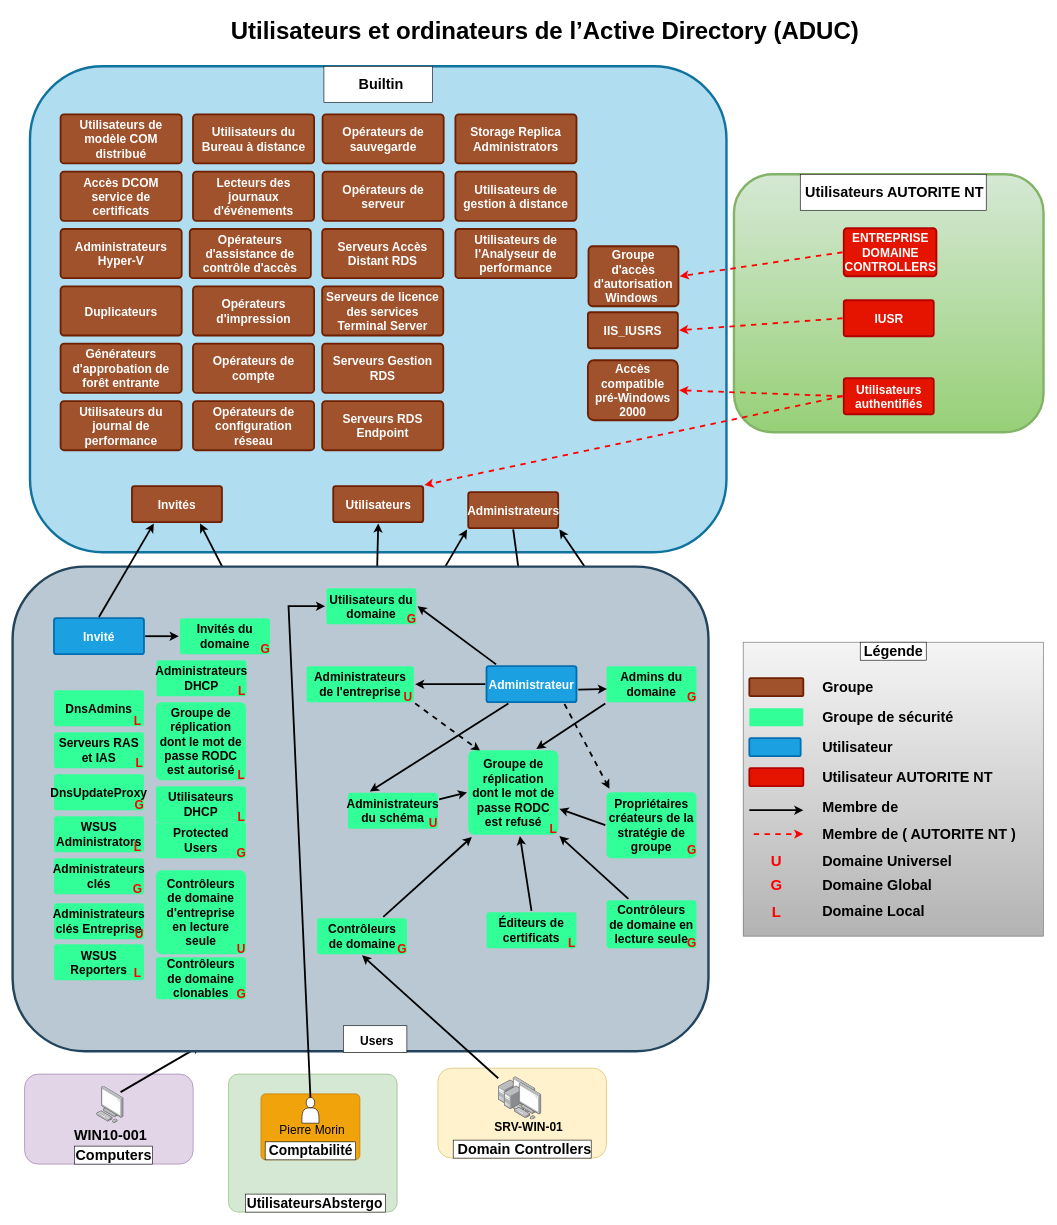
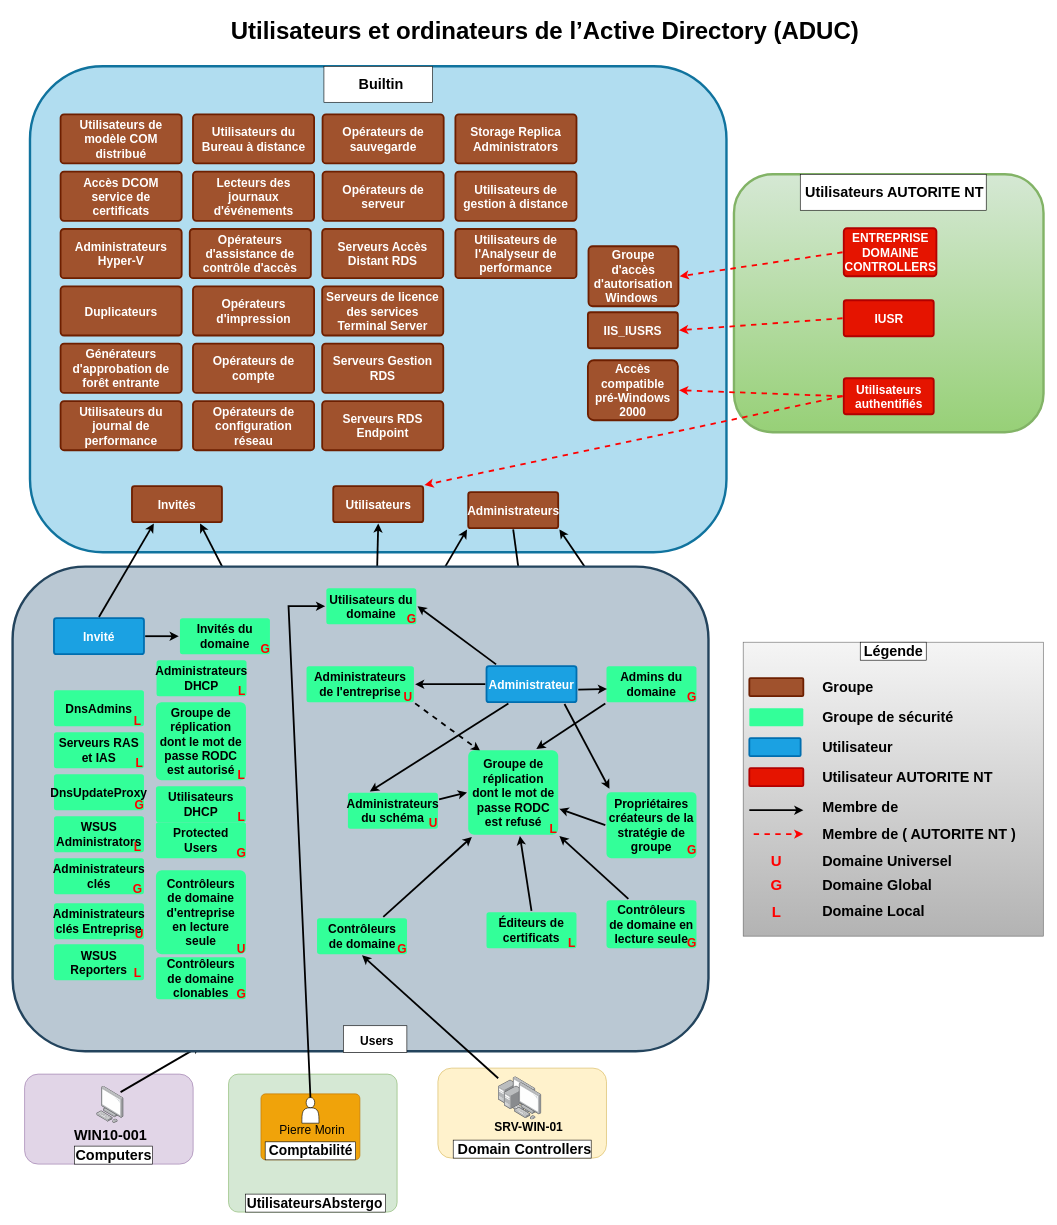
(585, 743) -> (585, 743)
